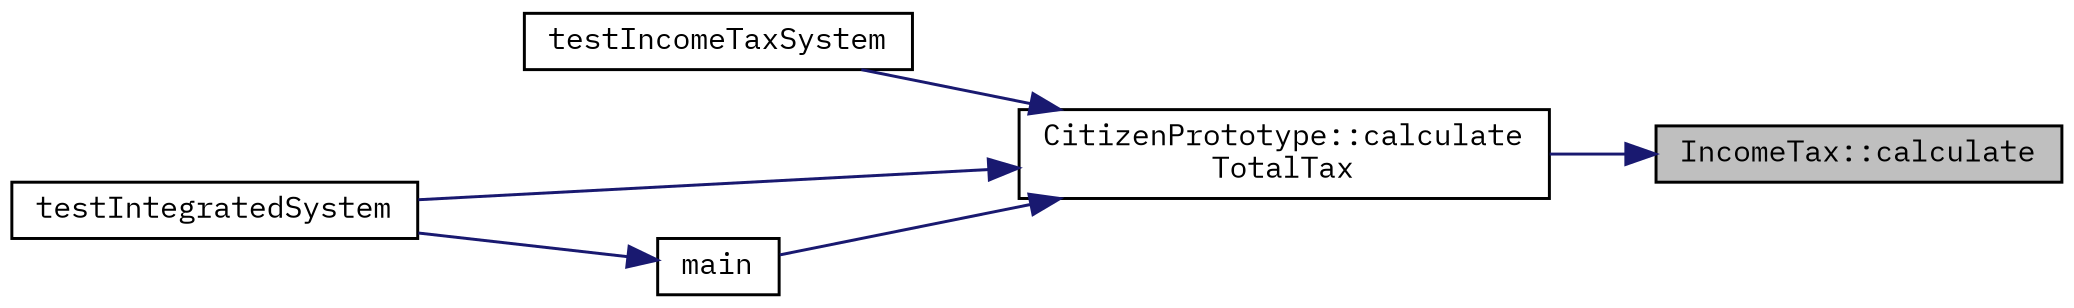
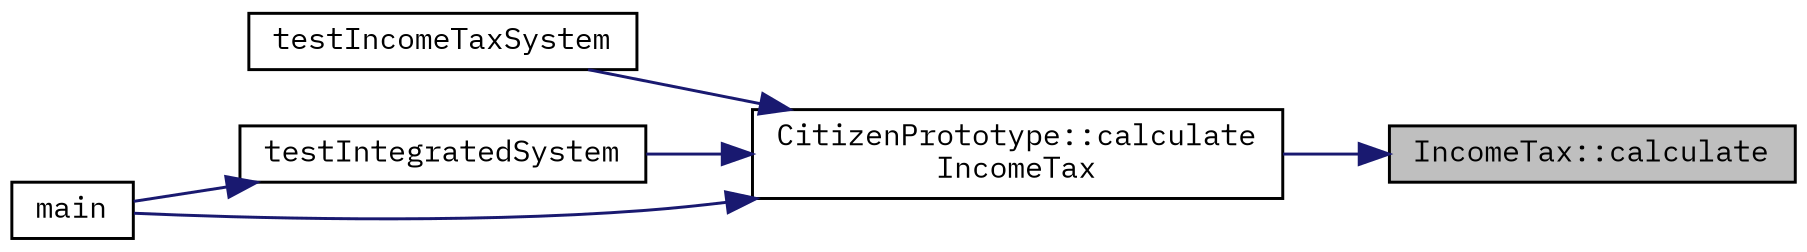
(1284, 154) -> (1018, 154)
(523, 245) -> (180, 194)
